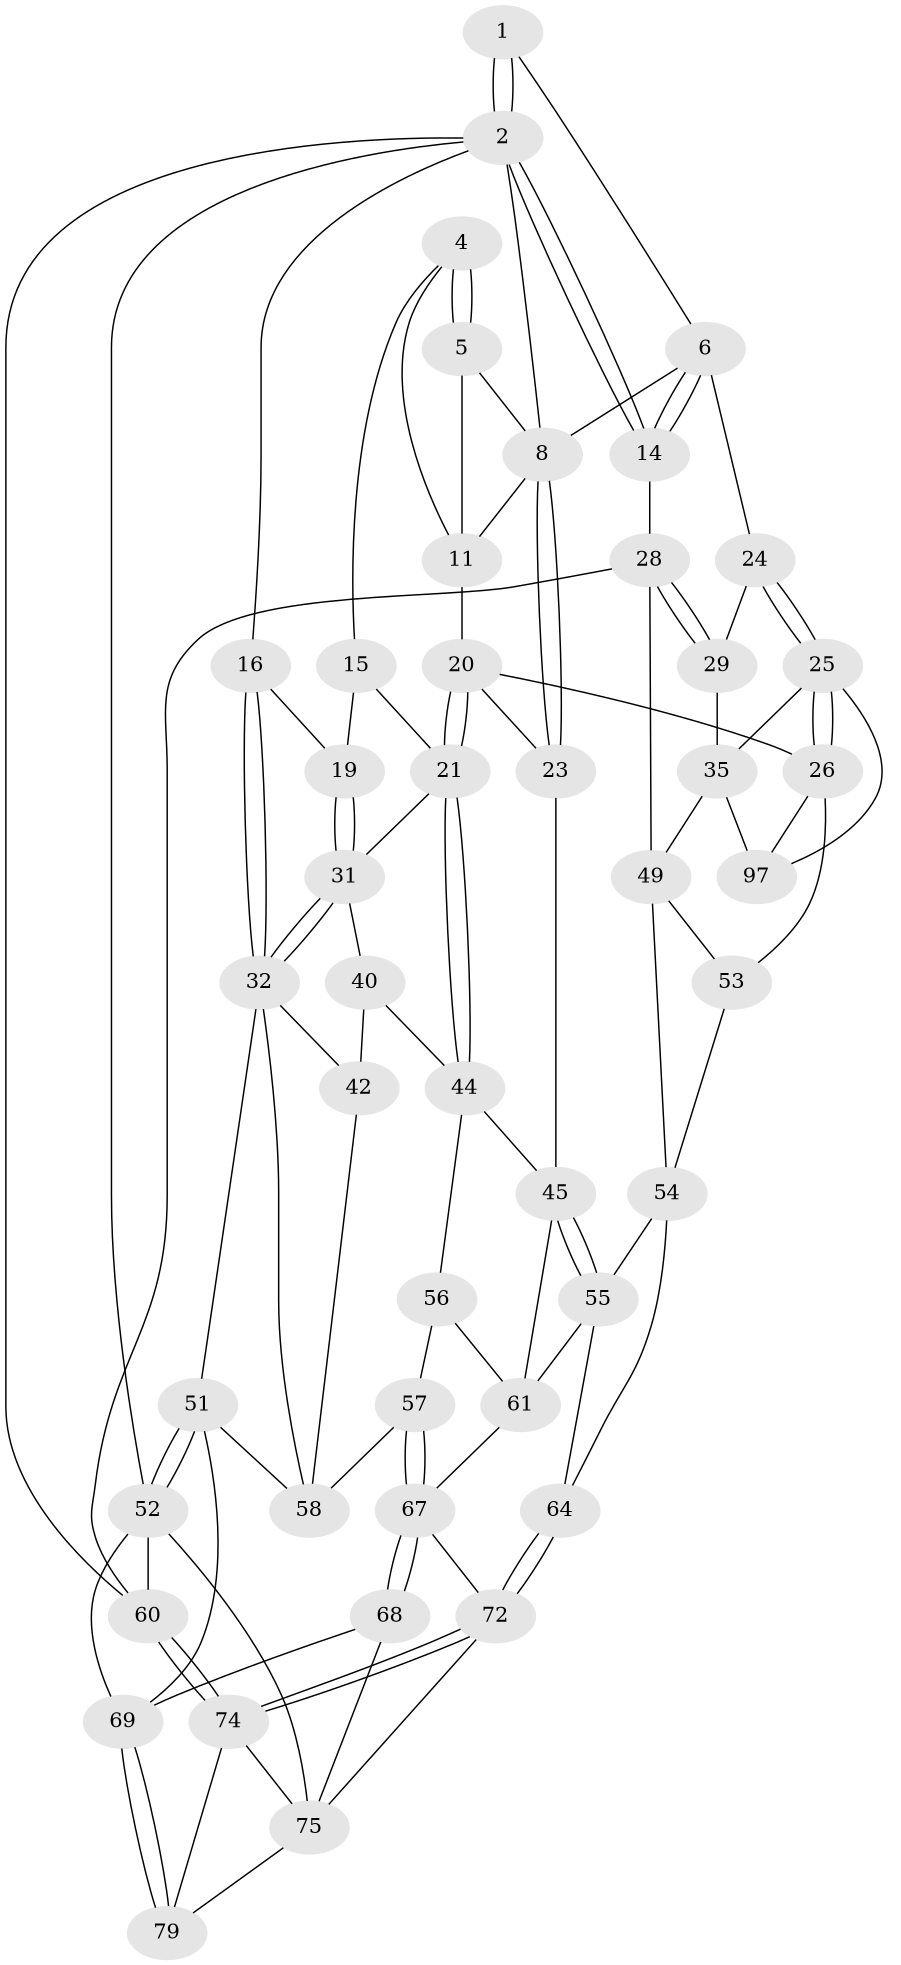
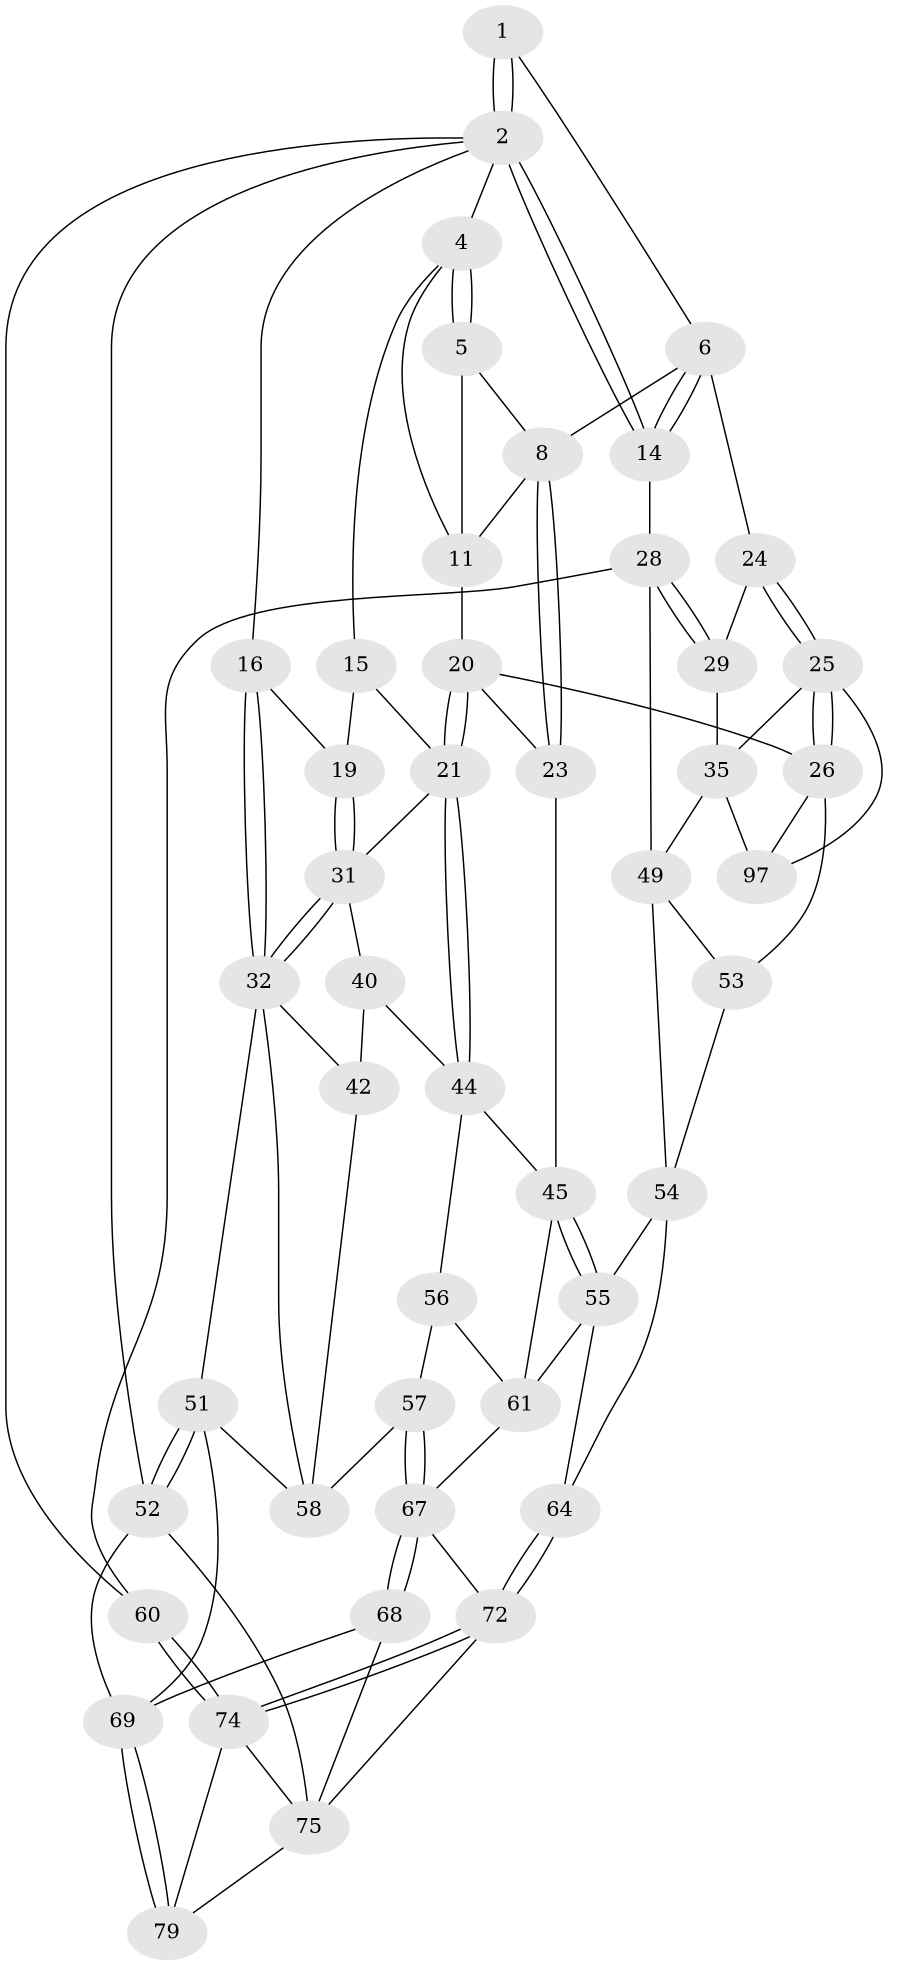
(525, 296) -> (482, 191)
(148, 1564) -> none
